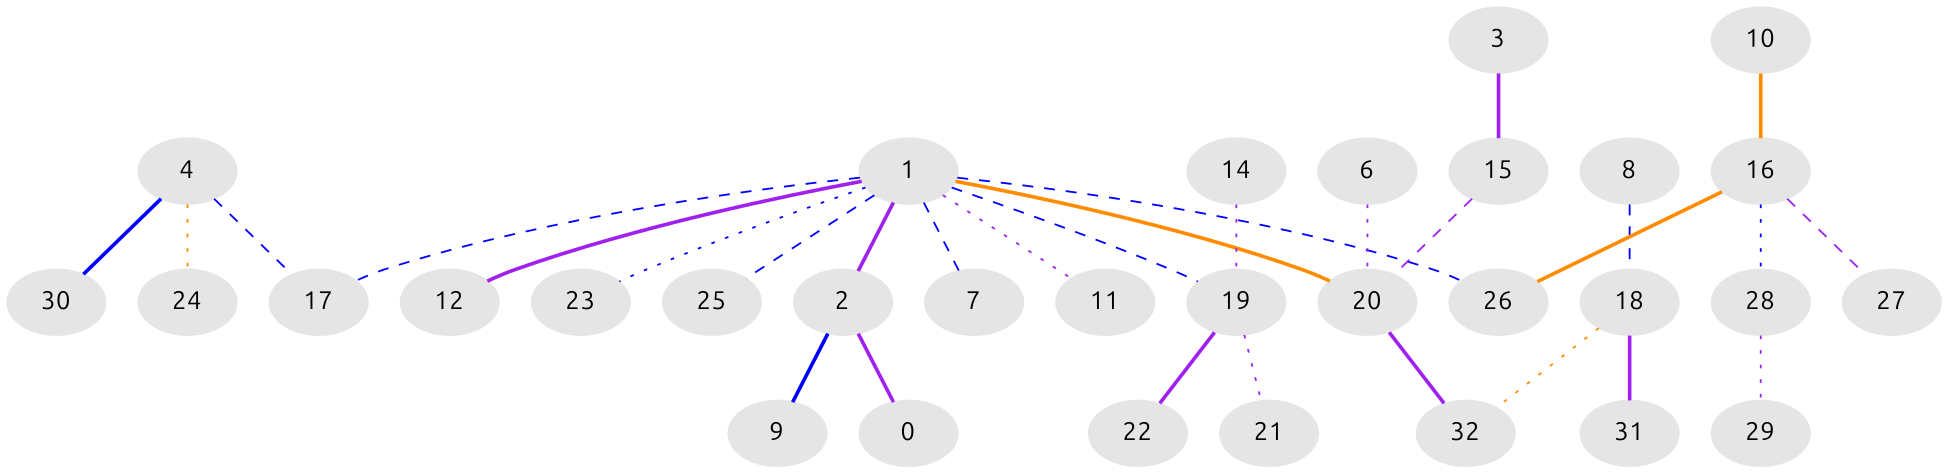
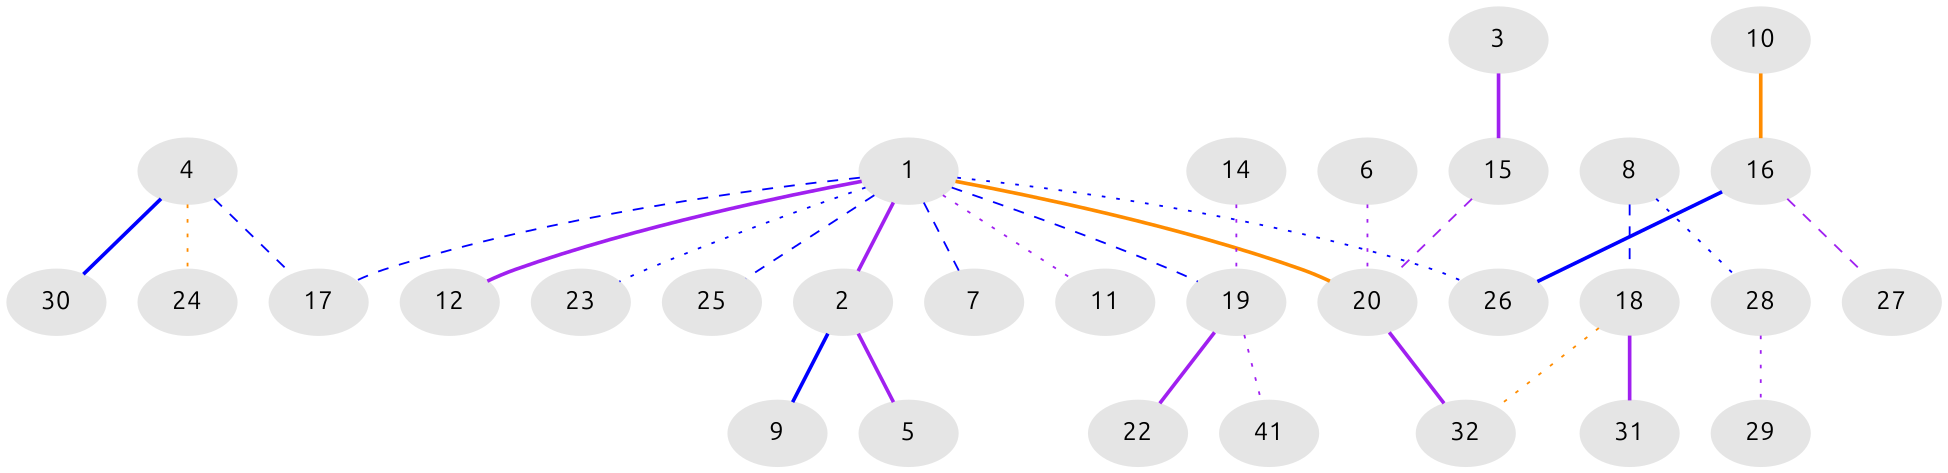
(1212, 215) -> (1212, 215)
(1644, 230) -> (1644, 230)
(1761, 237) -> (1695, 237)
(909, 433) -> (909, 433)
(1269, 433) -> (1269, 433)
